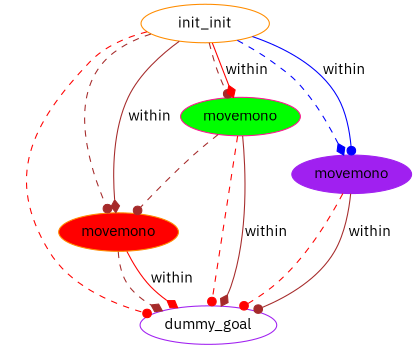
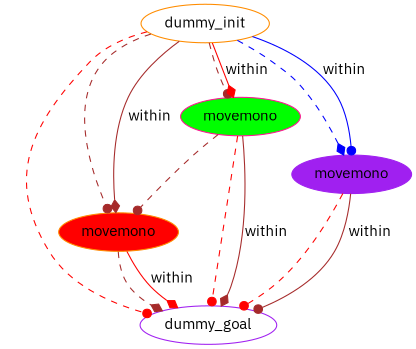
(205, 24) -> (205, 24)
